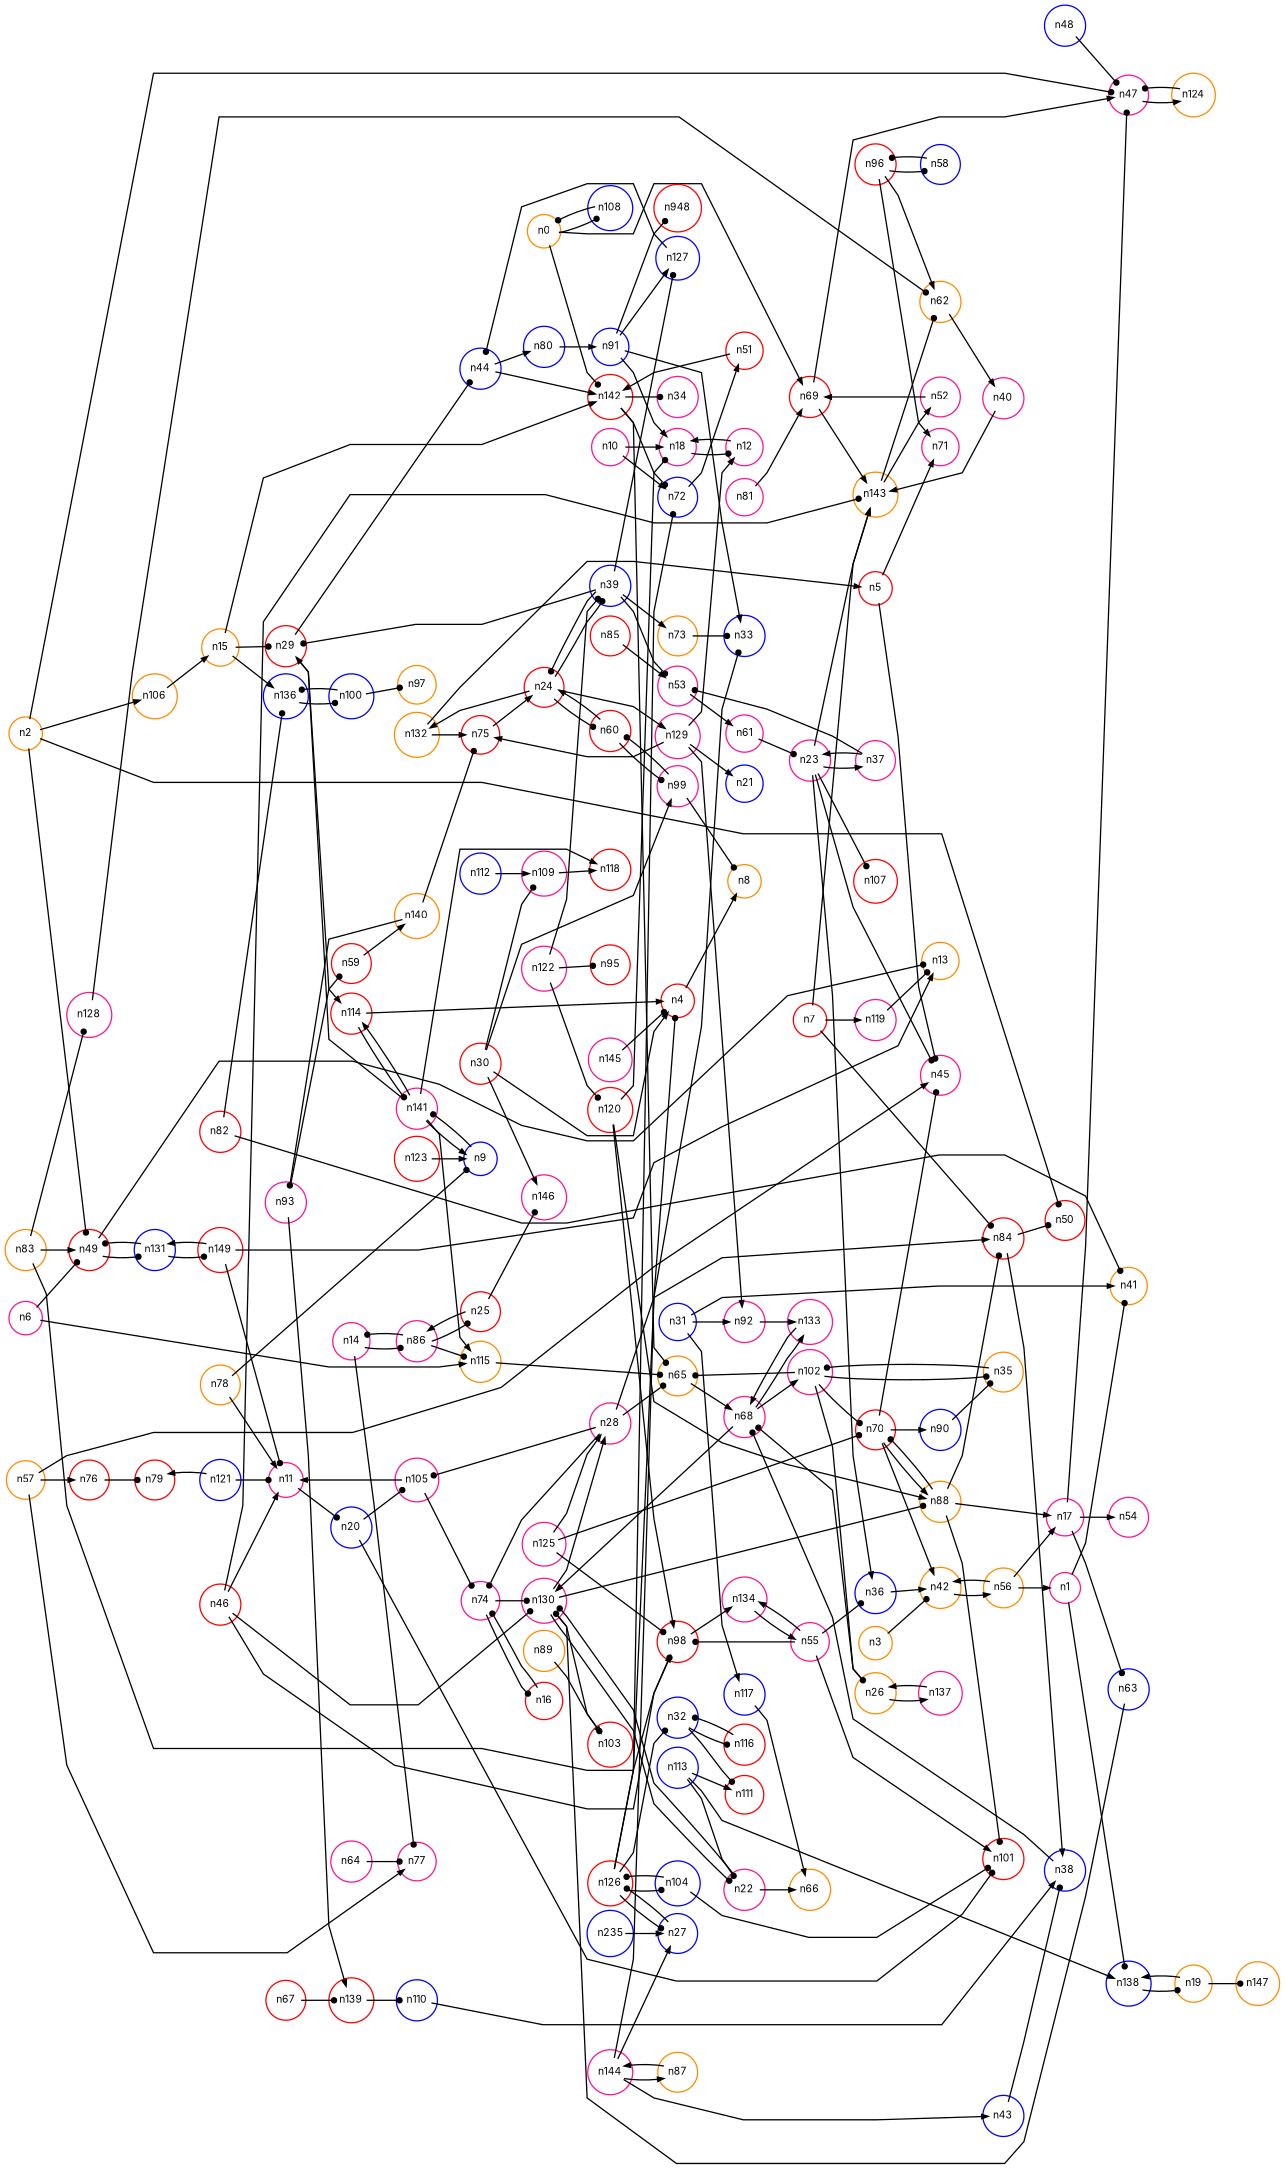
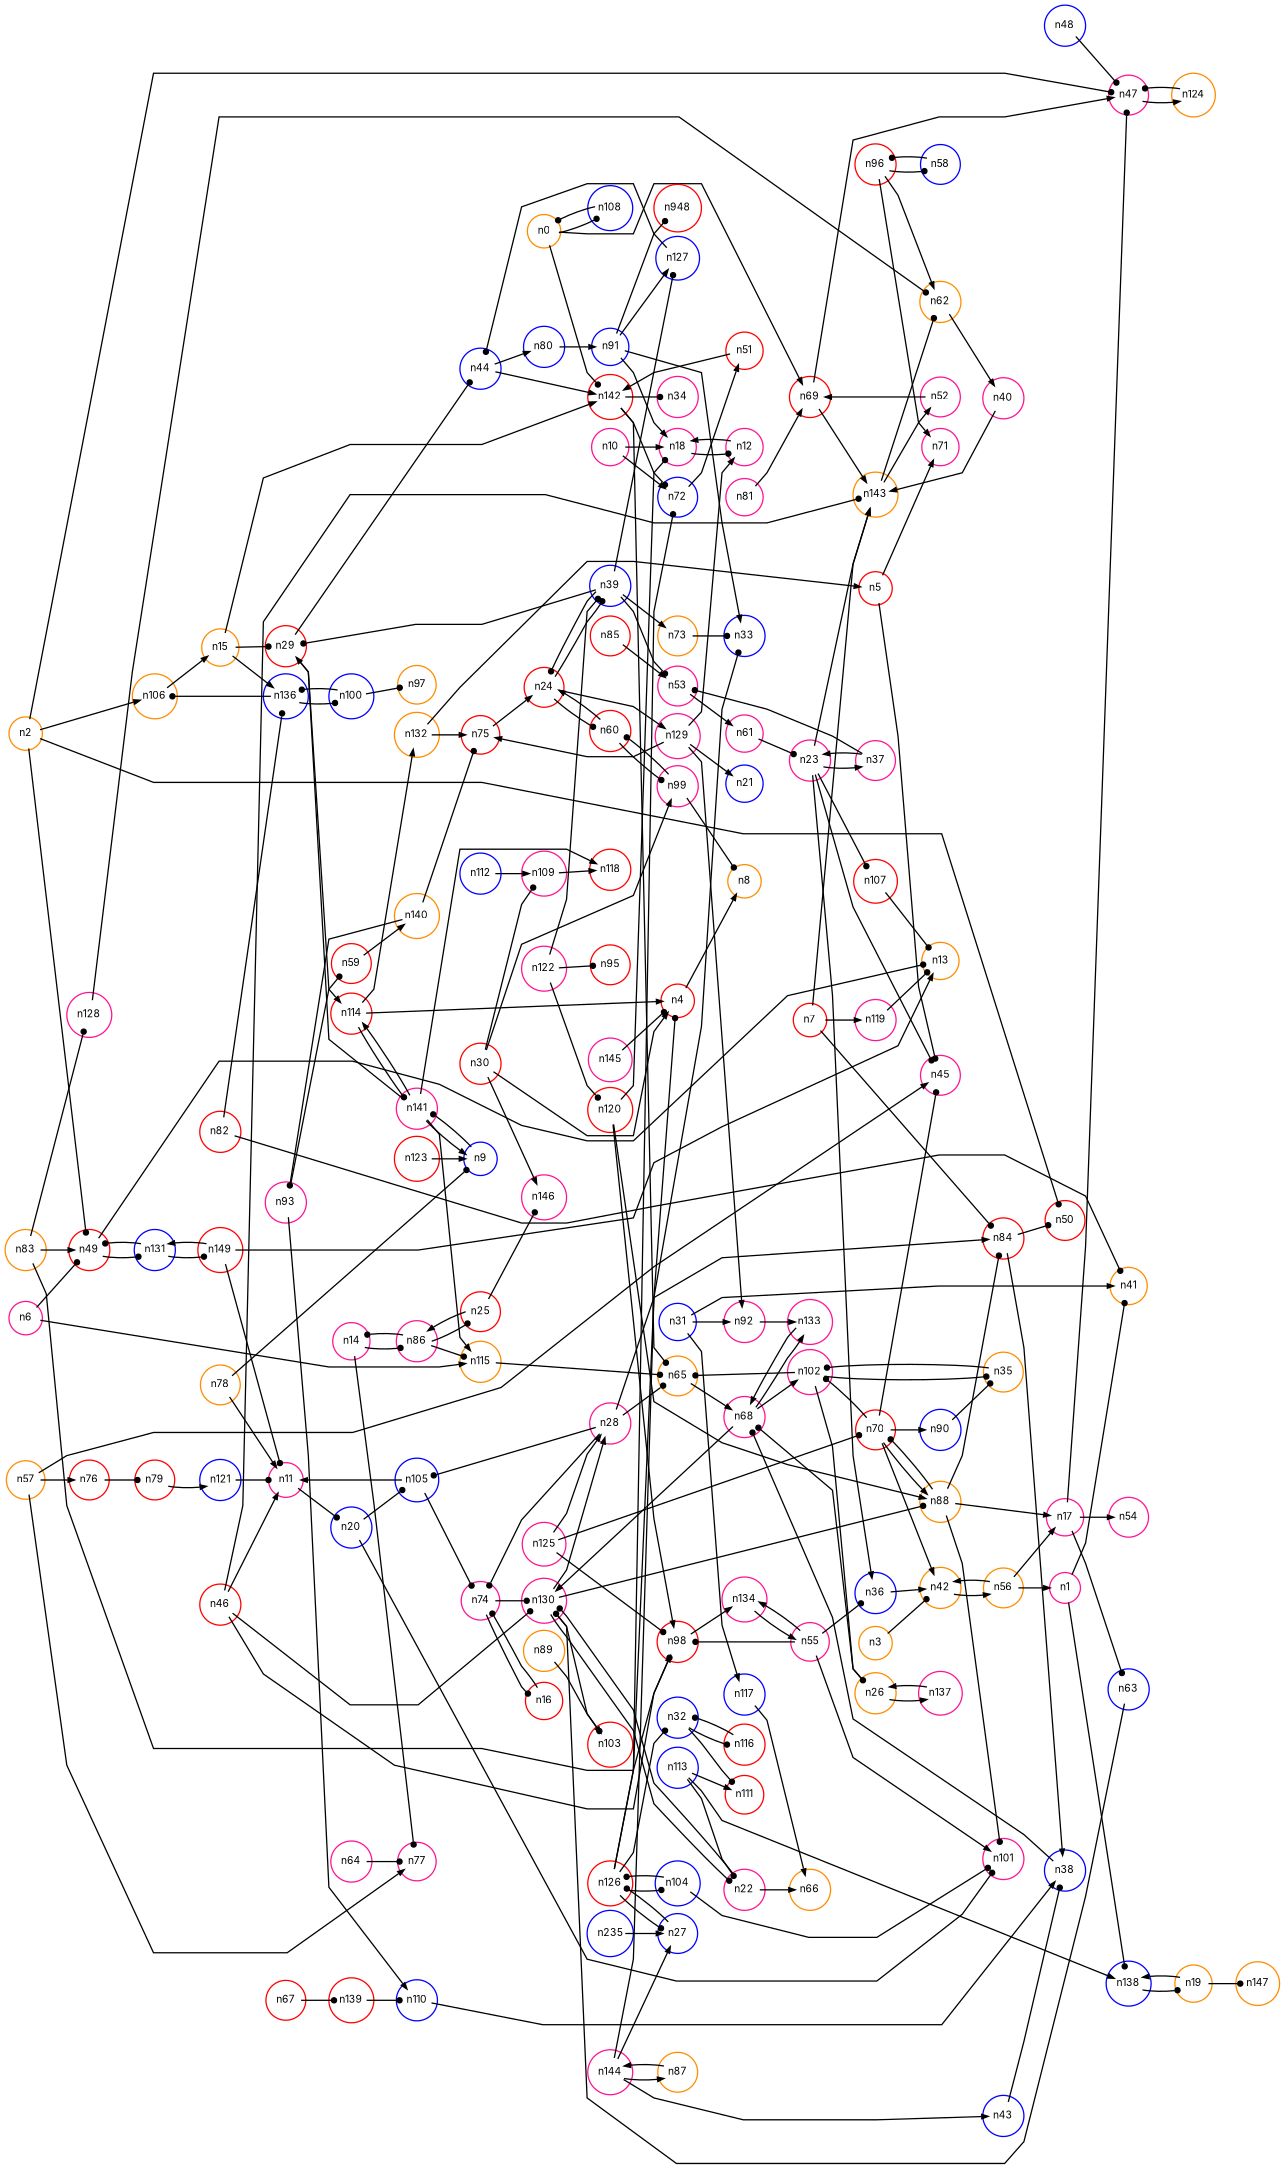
none -> (223, 696)
(481, 704) -> (392, 881)
none -> (905, 918)
(838, 1404) -> (842, 1393)
(191, 1472) -> (184, 1488)
(417, 1480) -> (417, 1480)
(315, 1599) -> (316, 1613)
(1003, 1859) -> (1003, 1859)
